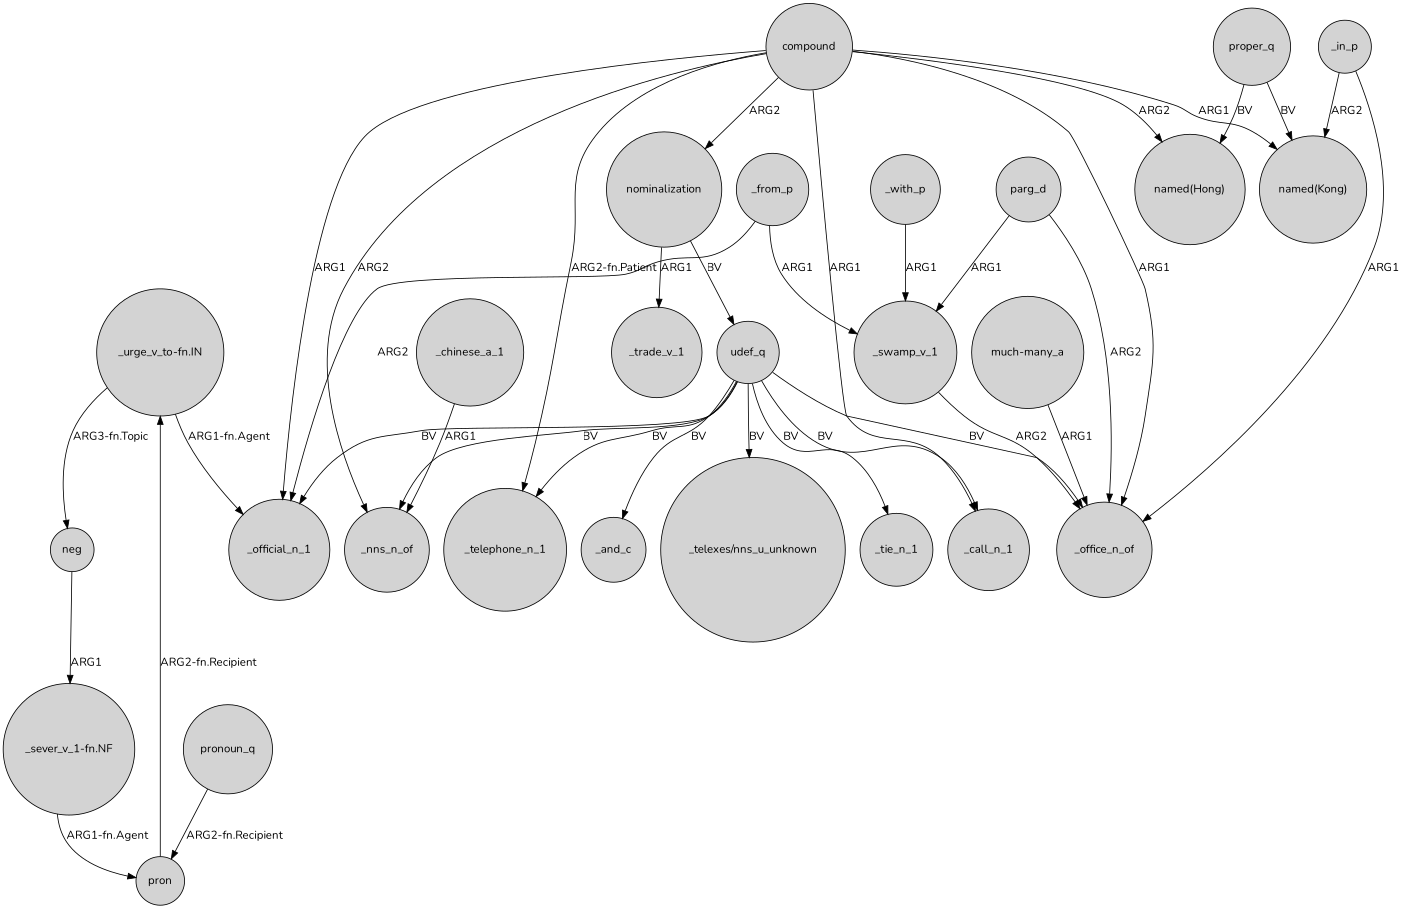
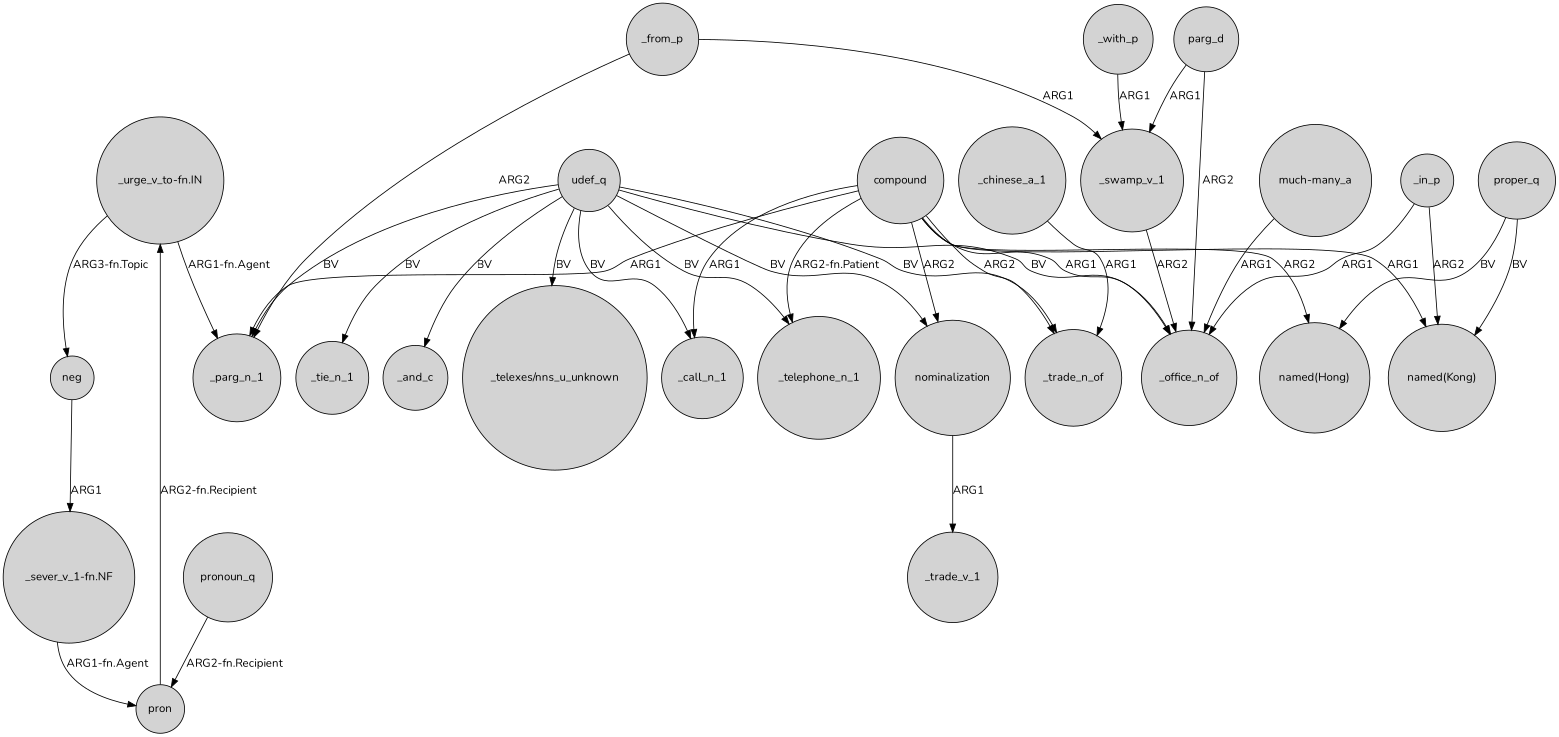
(710, 279) -> (769, 271)
(279, 550) -> (237, 378)
(387, 550) -> (1073, 378)
